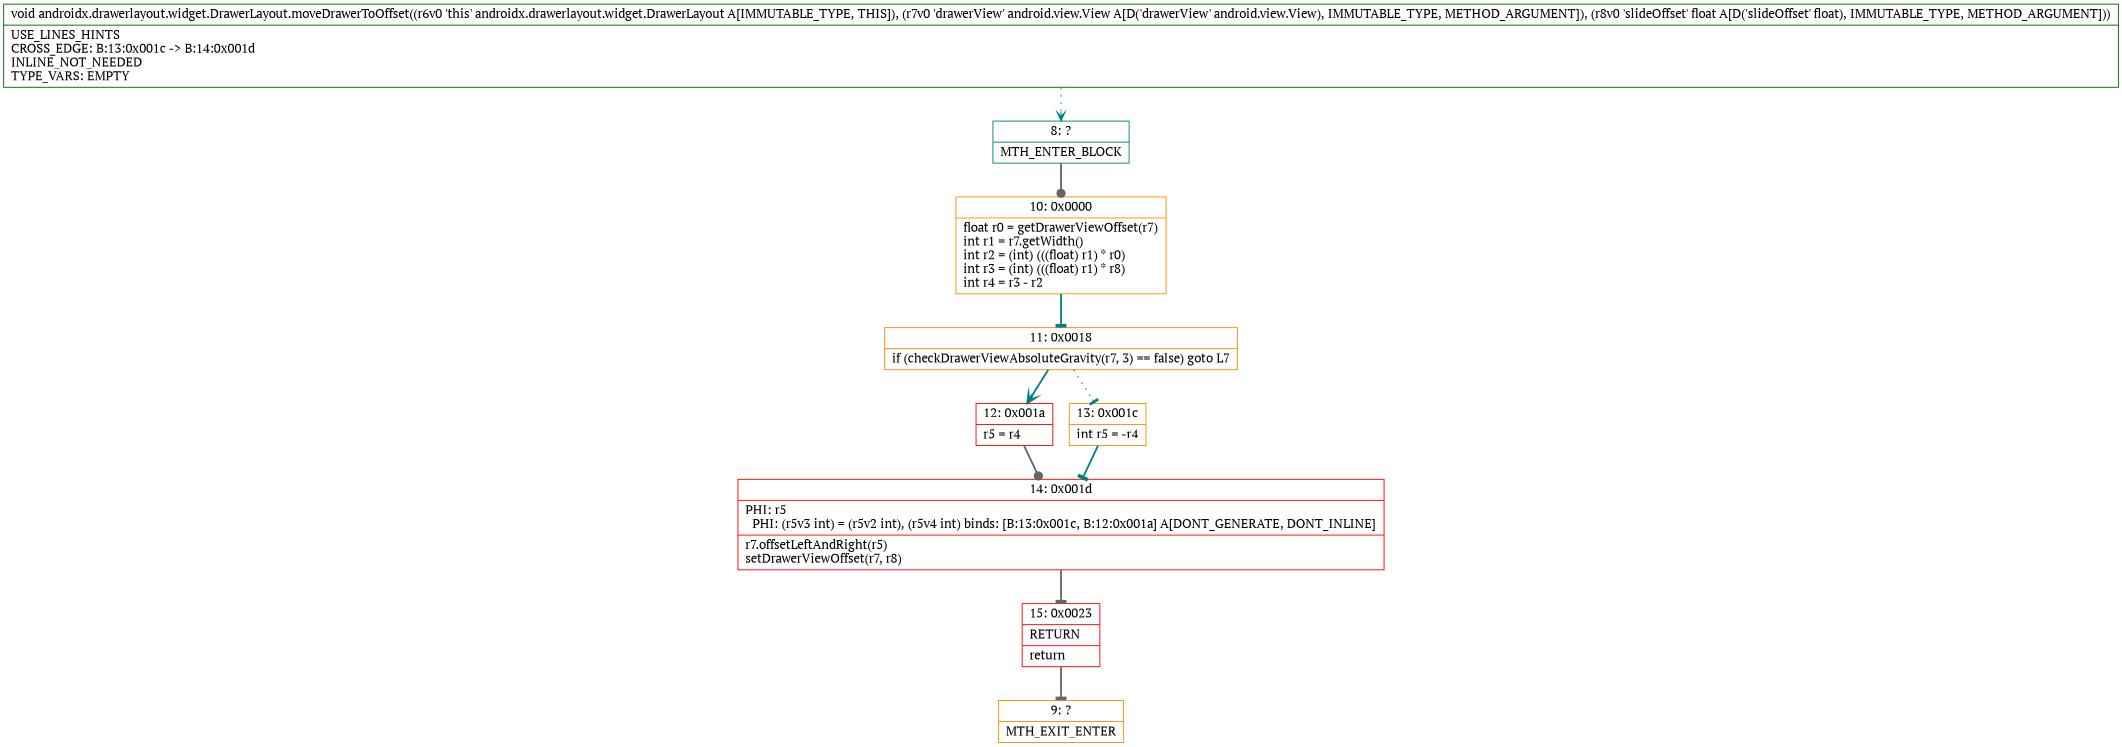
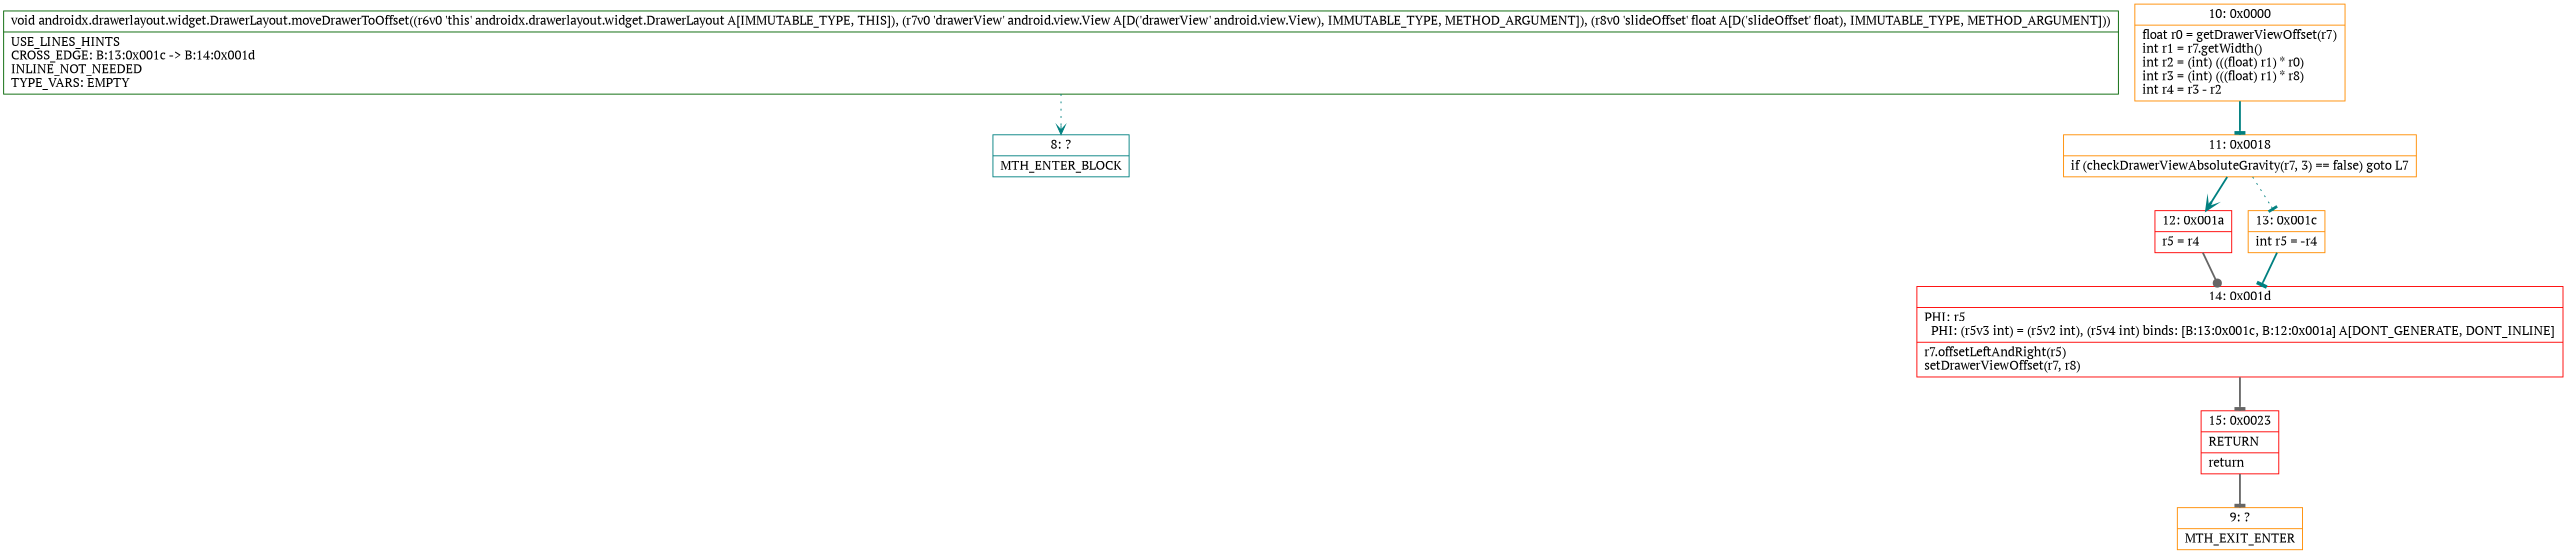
(1061, 176) -> none
